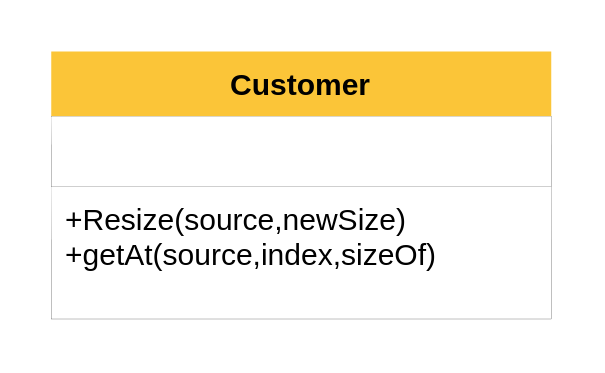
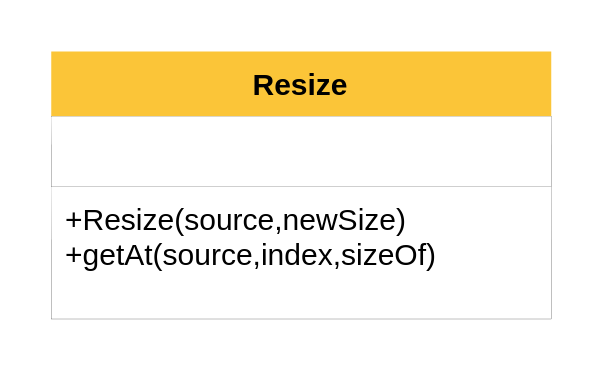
(300, 85) -> (300, 85)
